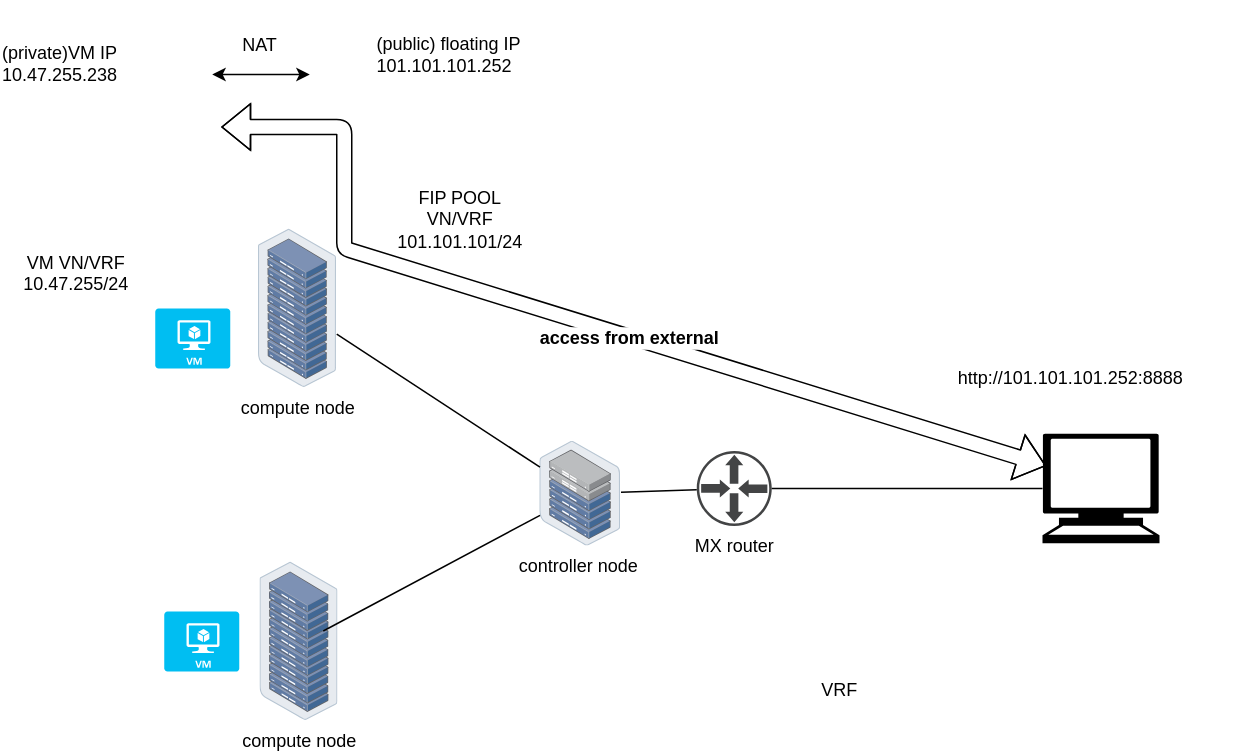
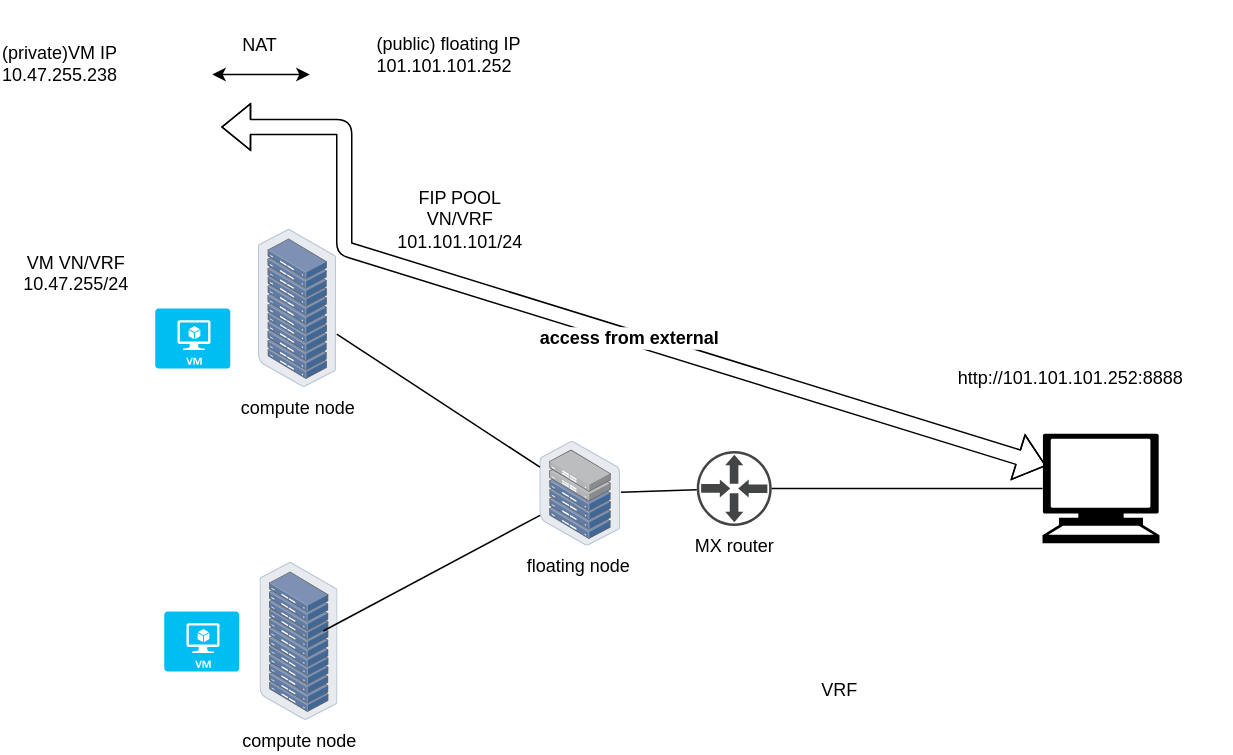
(579, 566) -> (579, 566)
